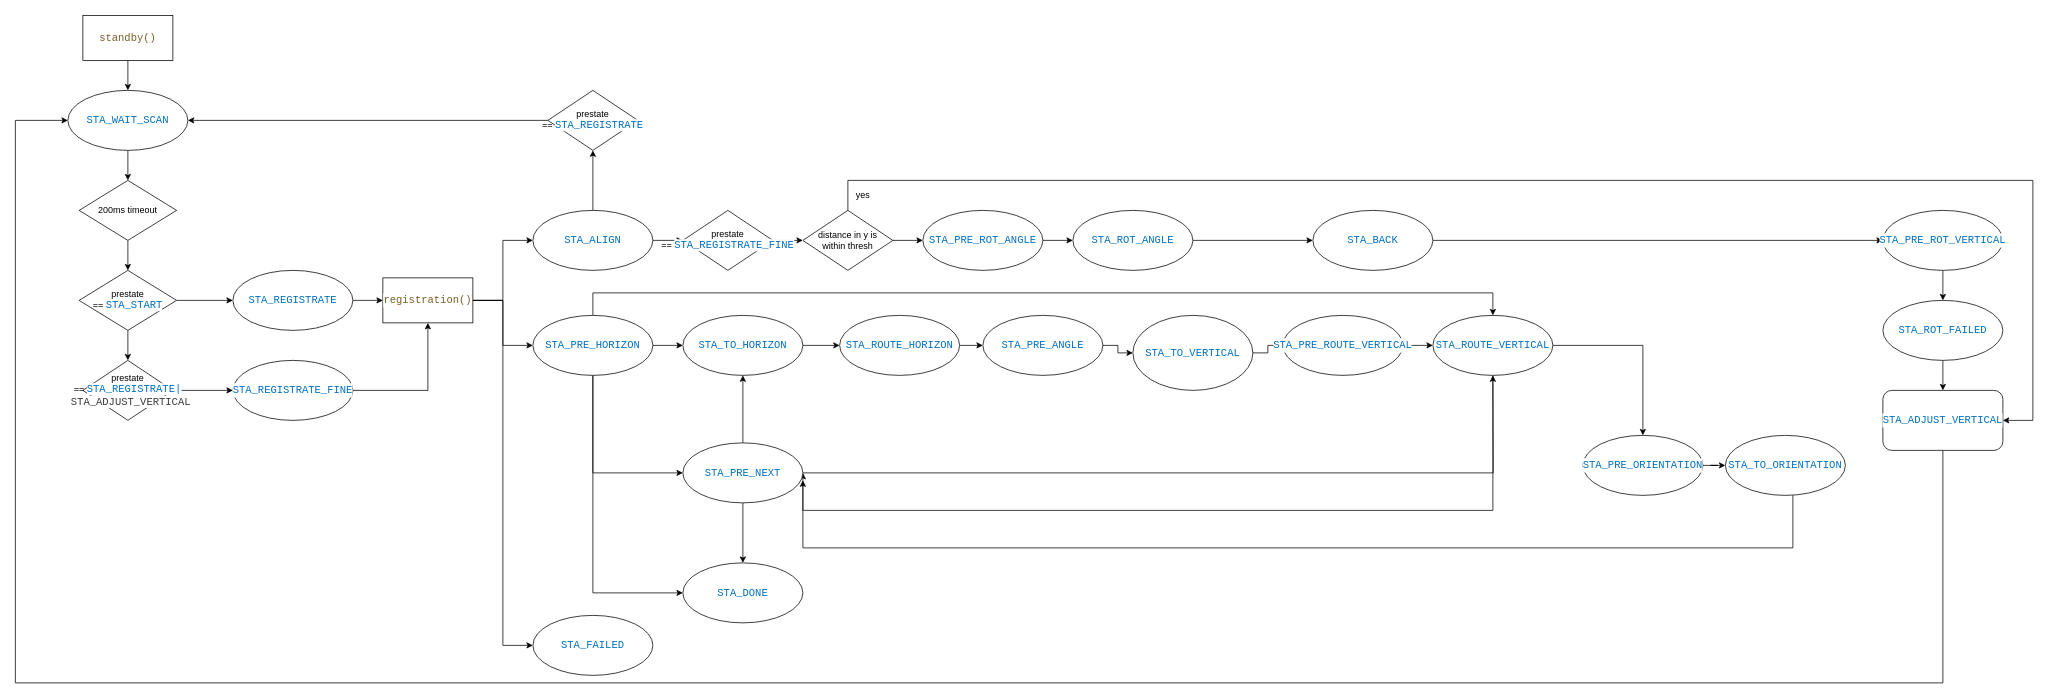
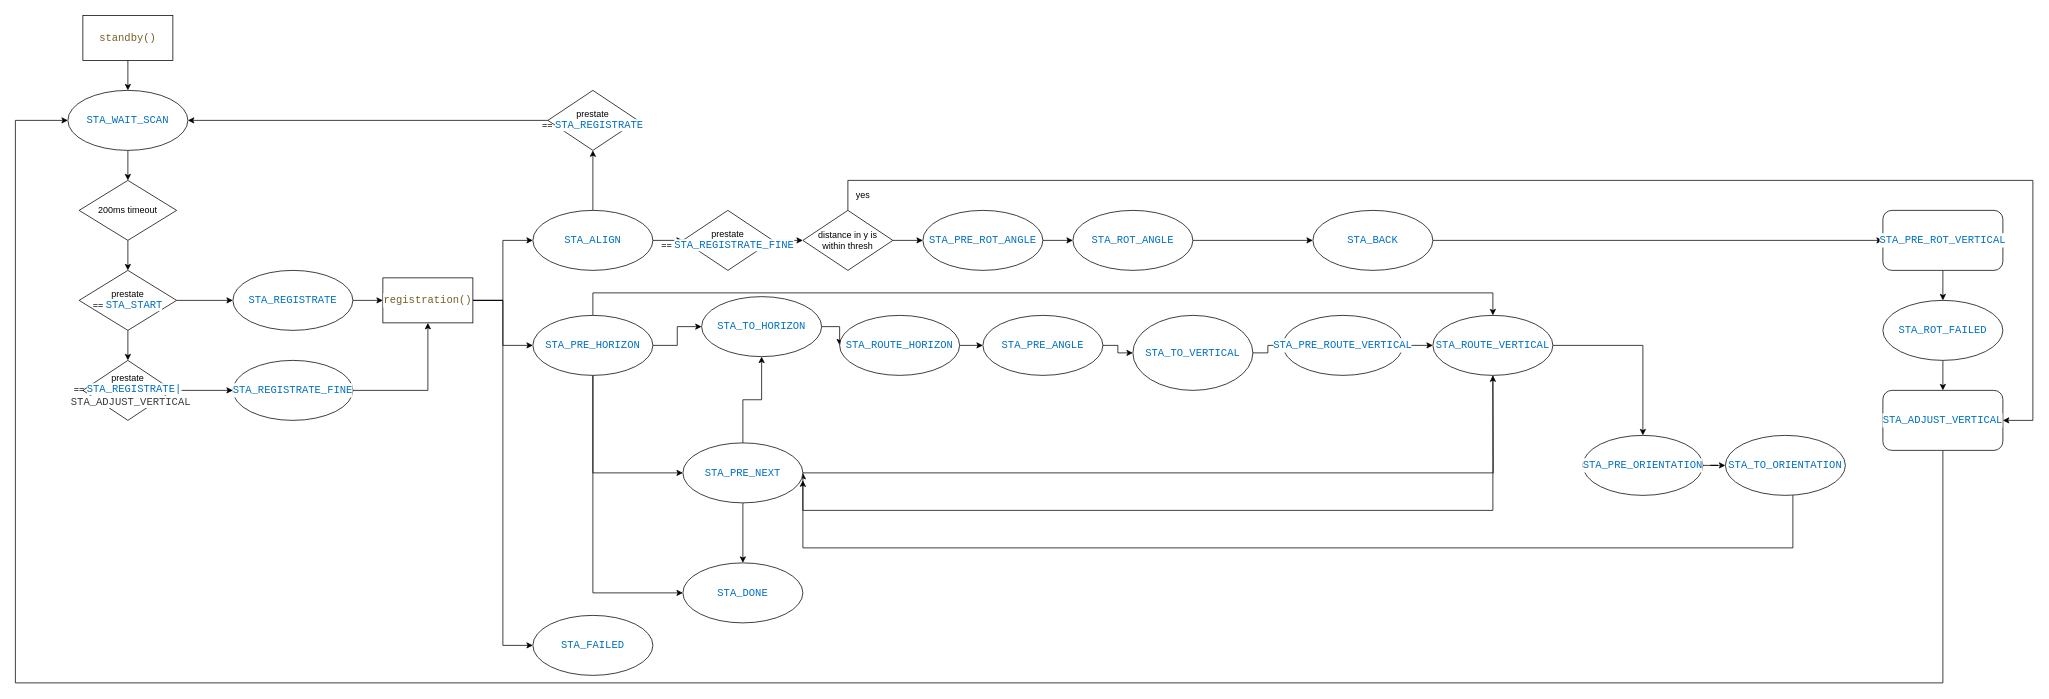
(1943, 240) -> (1943, 240)
(743, 345) -> (762, 327)
